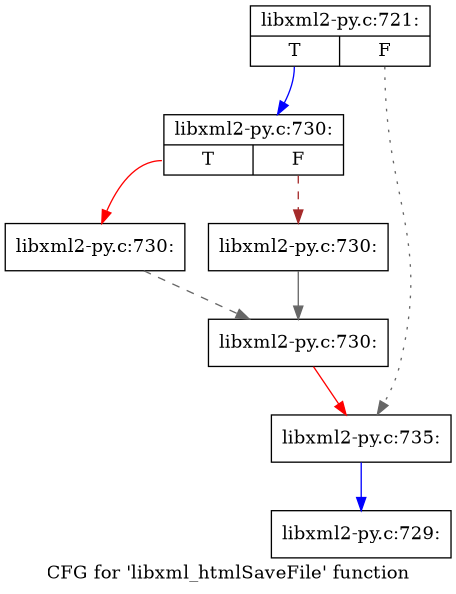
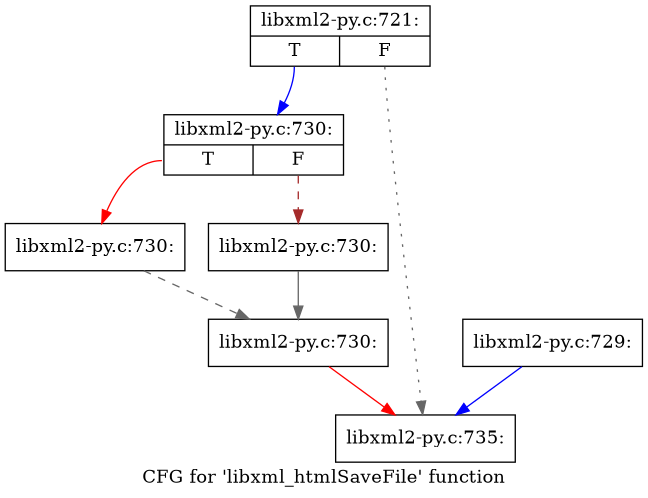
(361, 480) -> (494, 387)
